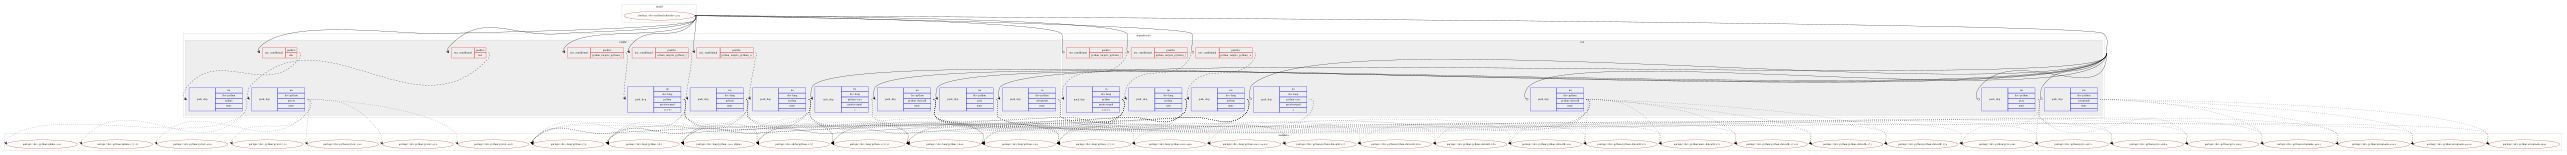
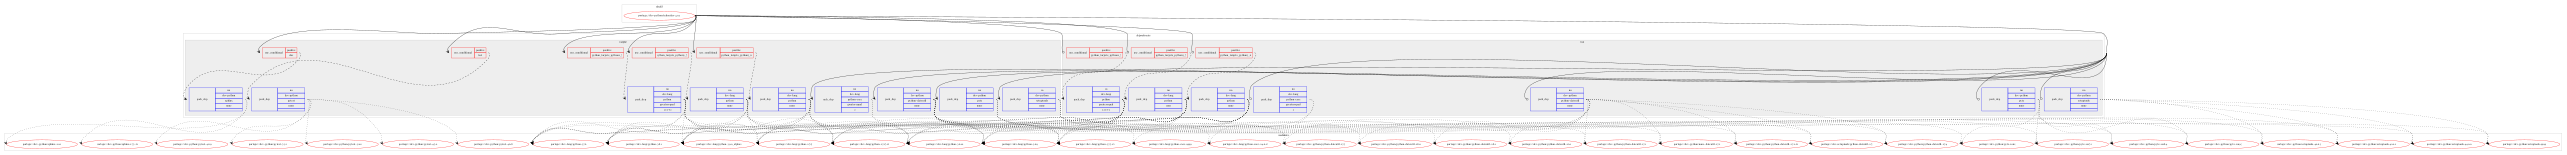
(794, 144) -> (794, 144)
(1847, 144) -> (1847, 144)
